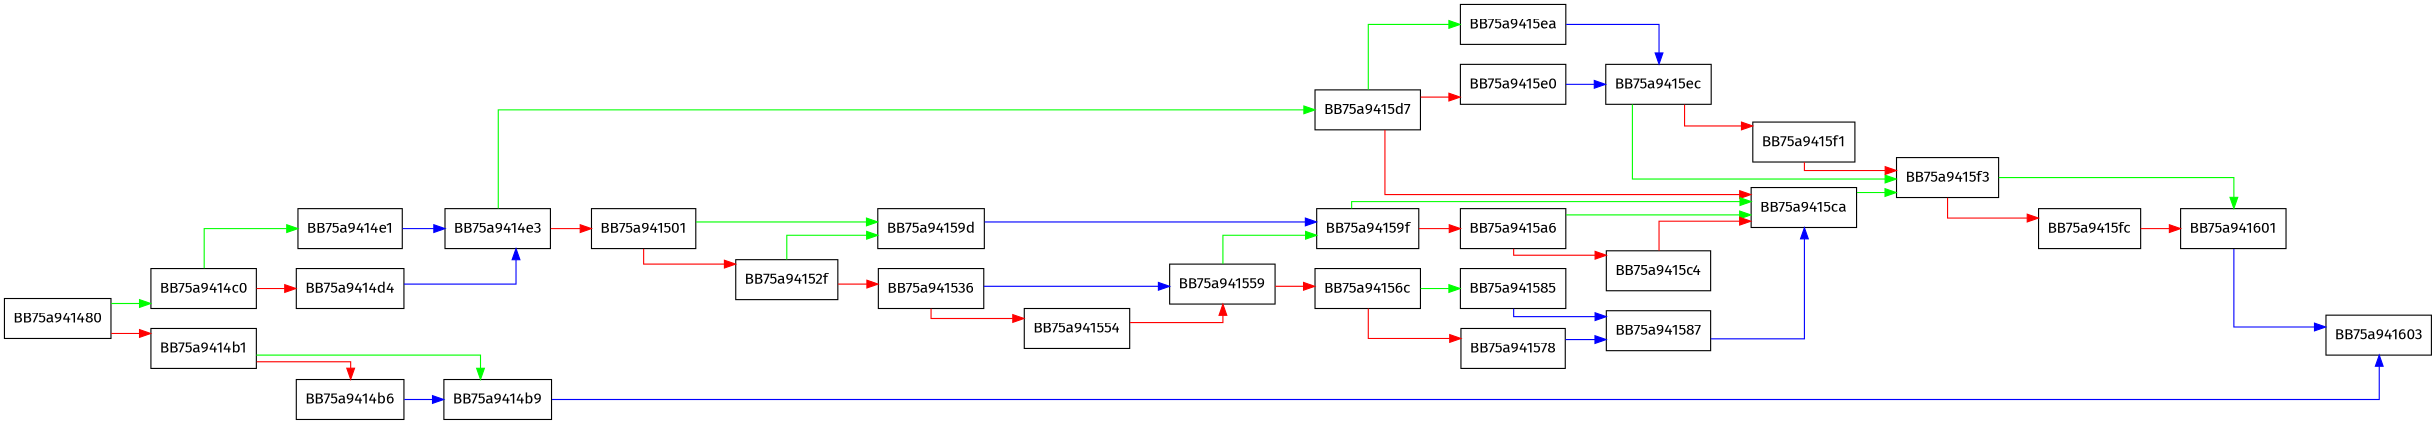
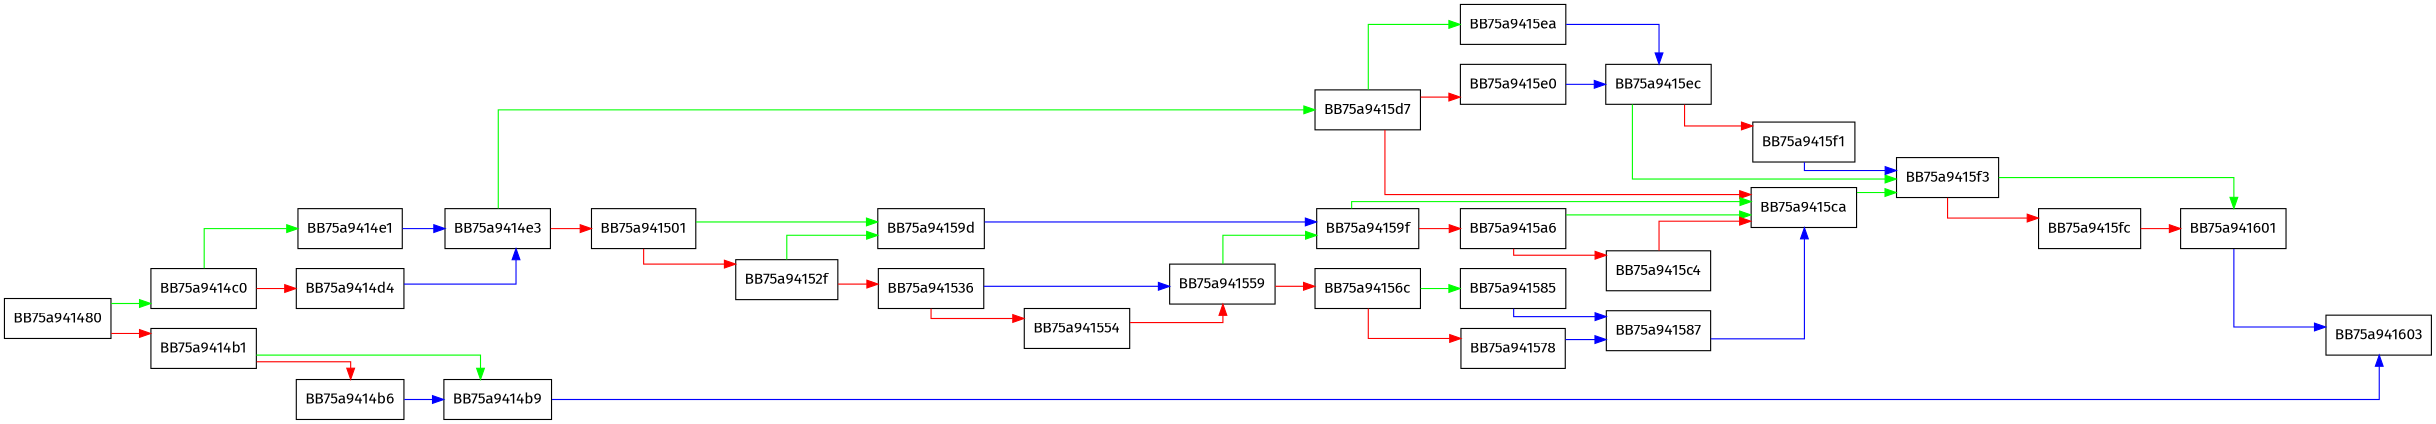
(1841, 171) -> (1841, 171)
